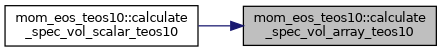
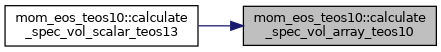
(102, 26) -> (102, 26)
